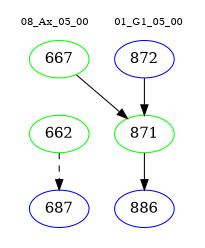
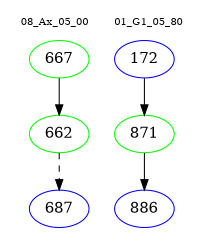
(149, 22) -> (149, 22)
(144, 59) -> (144, 59)
(90, 87) -> (59, 92)
